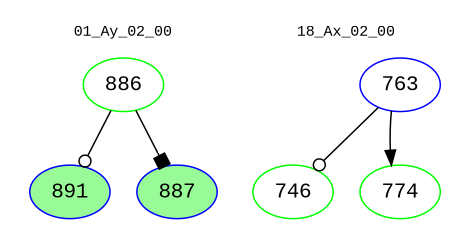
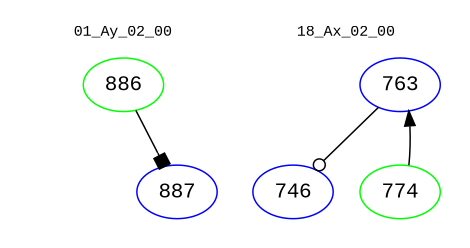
(390, 131) -> (410, 146)
(70, 192) -> none
(177, 192) -> (177, 192)
(293, 192) -> (293, 192)
